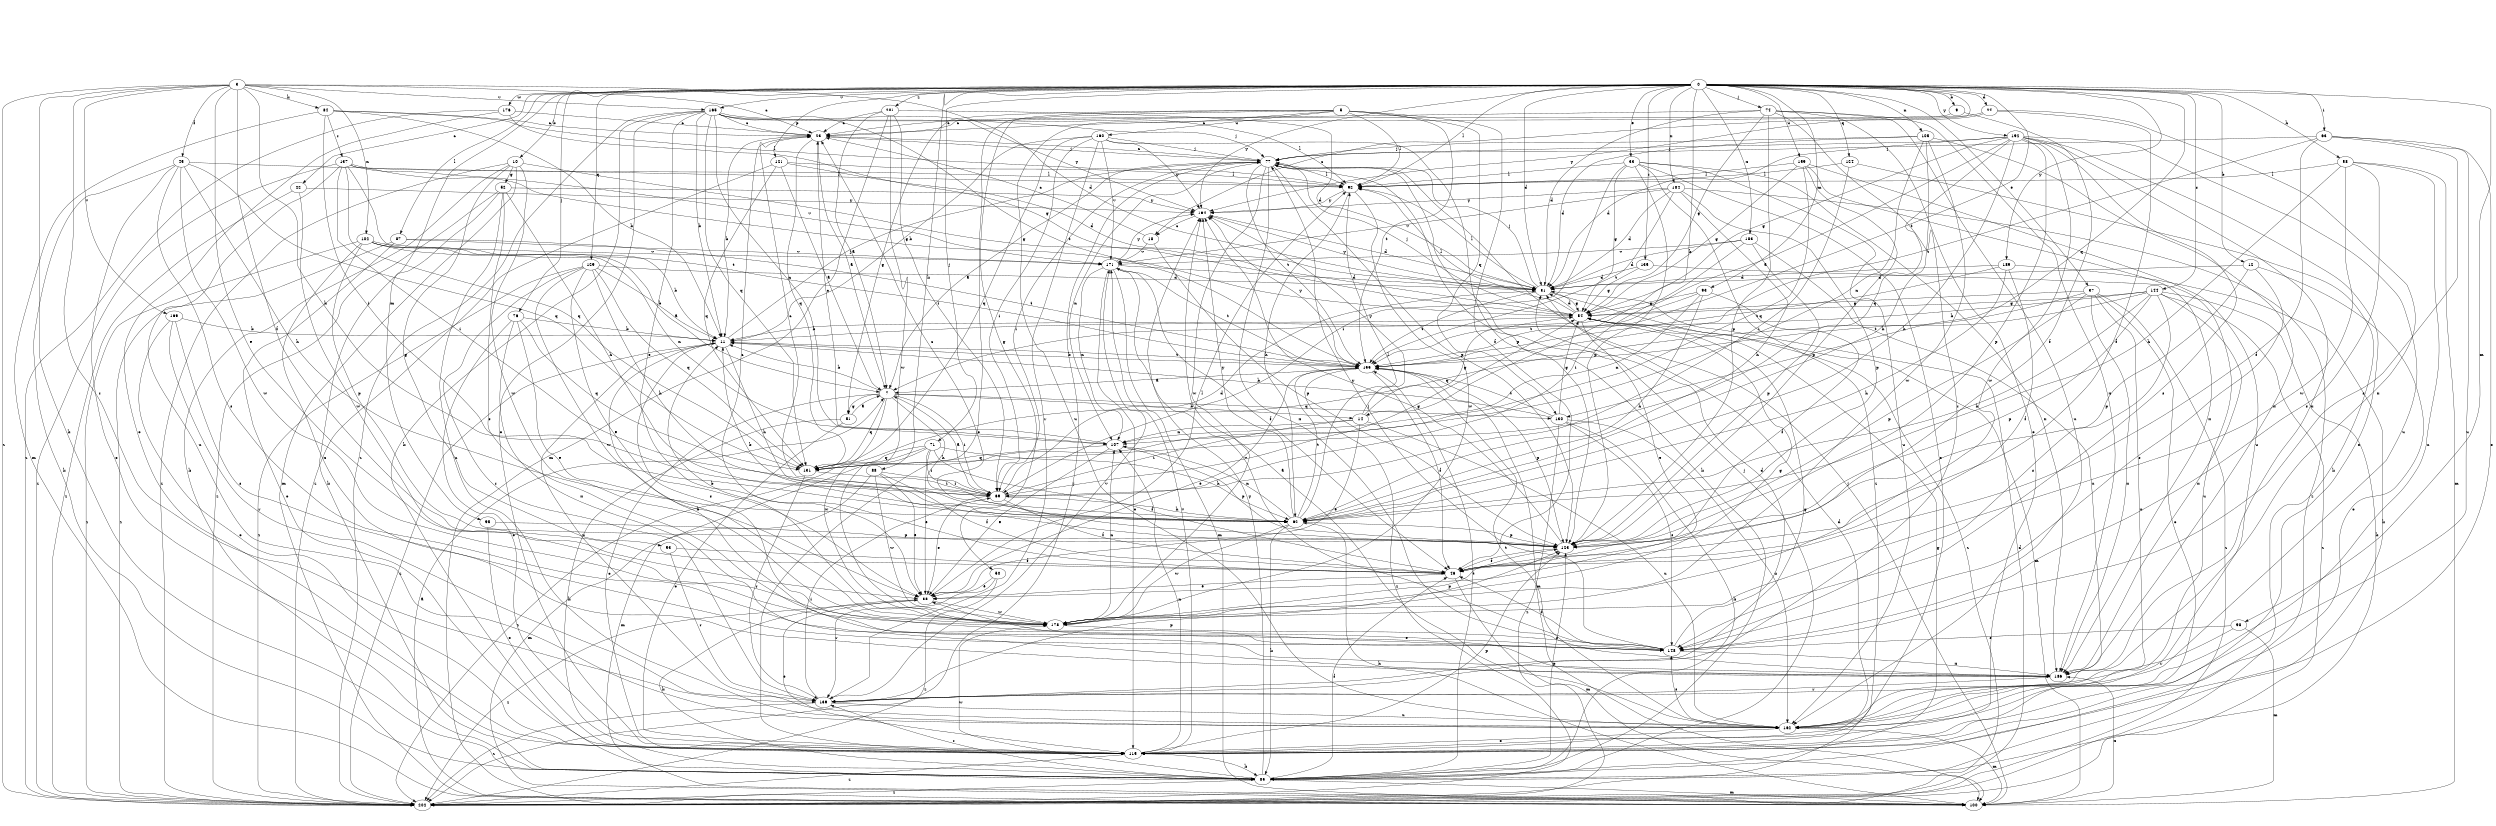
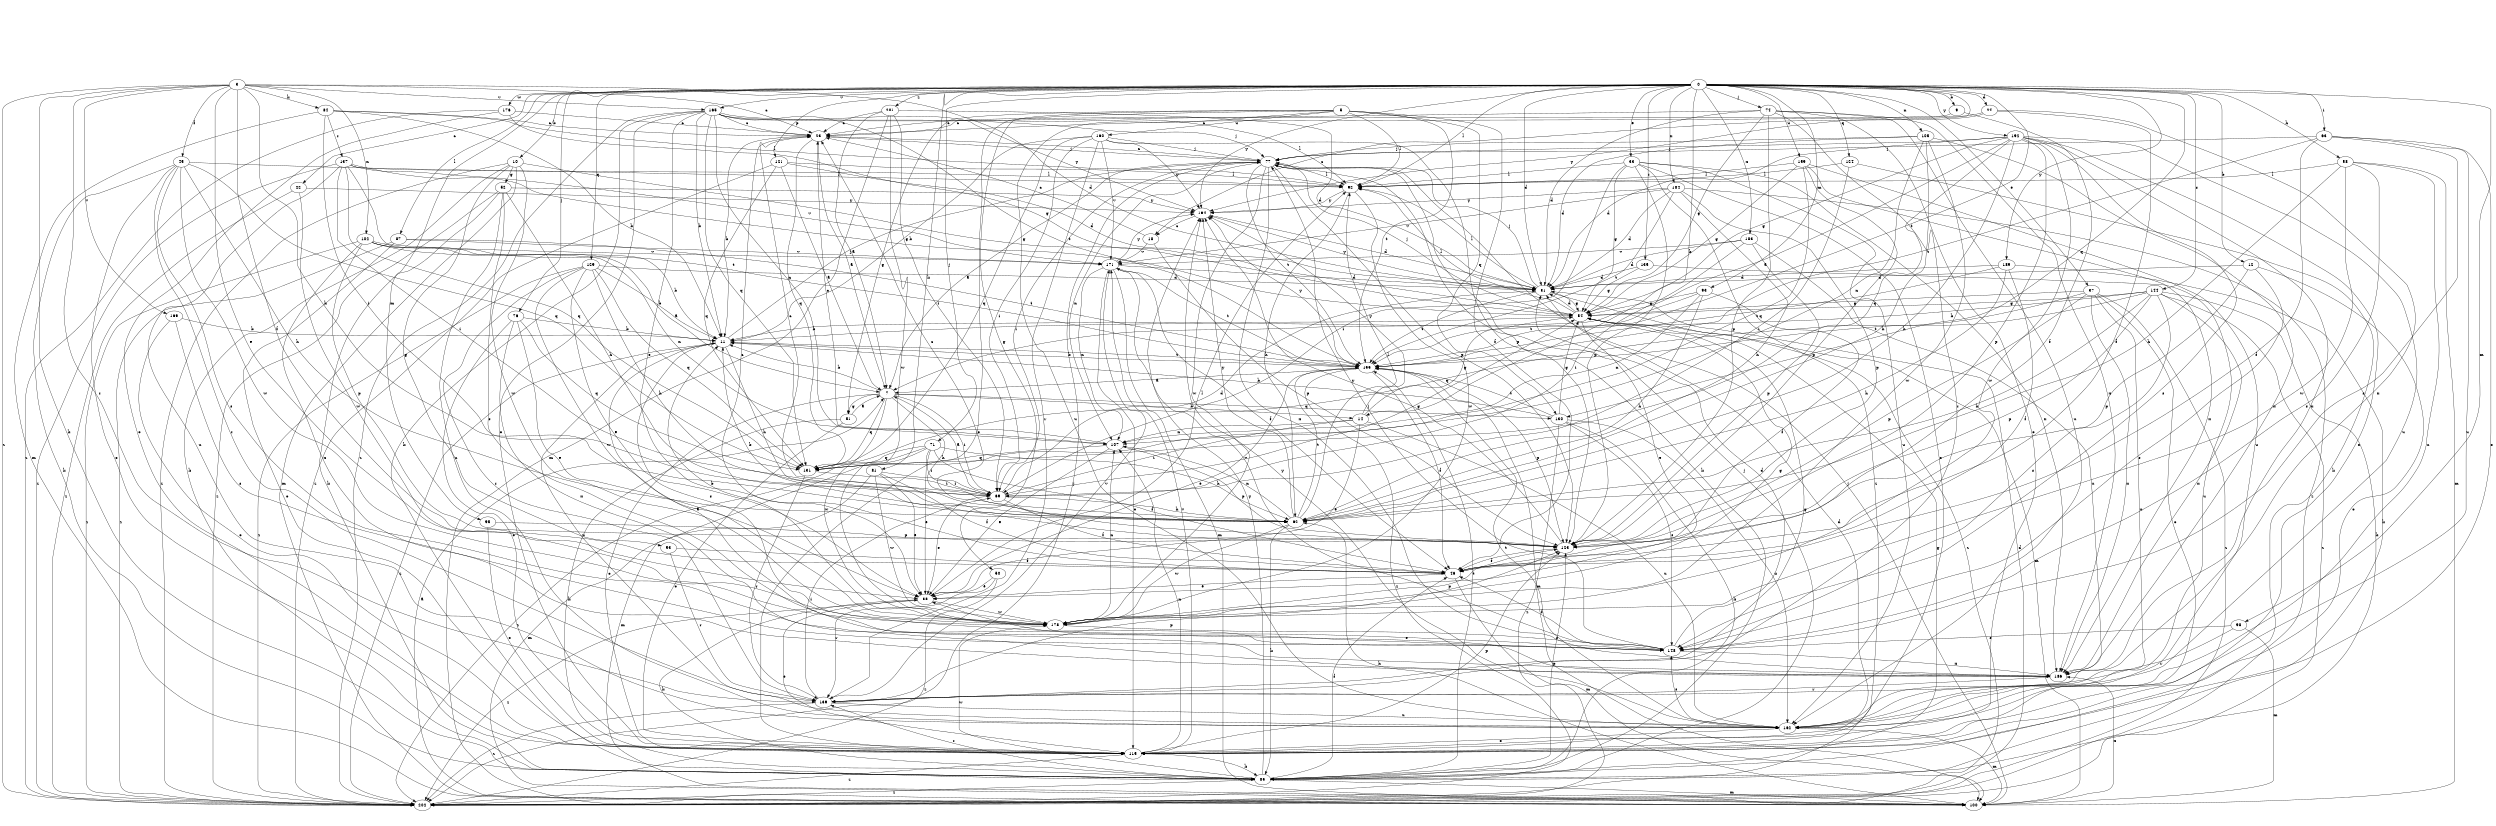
(874, 471) -> (874, 471)
(1283, 471) -> (1283, 471)
(698, 509) -> (698, 509)
(1430, 527) -> none
(434, 575) -> (370, 539)
